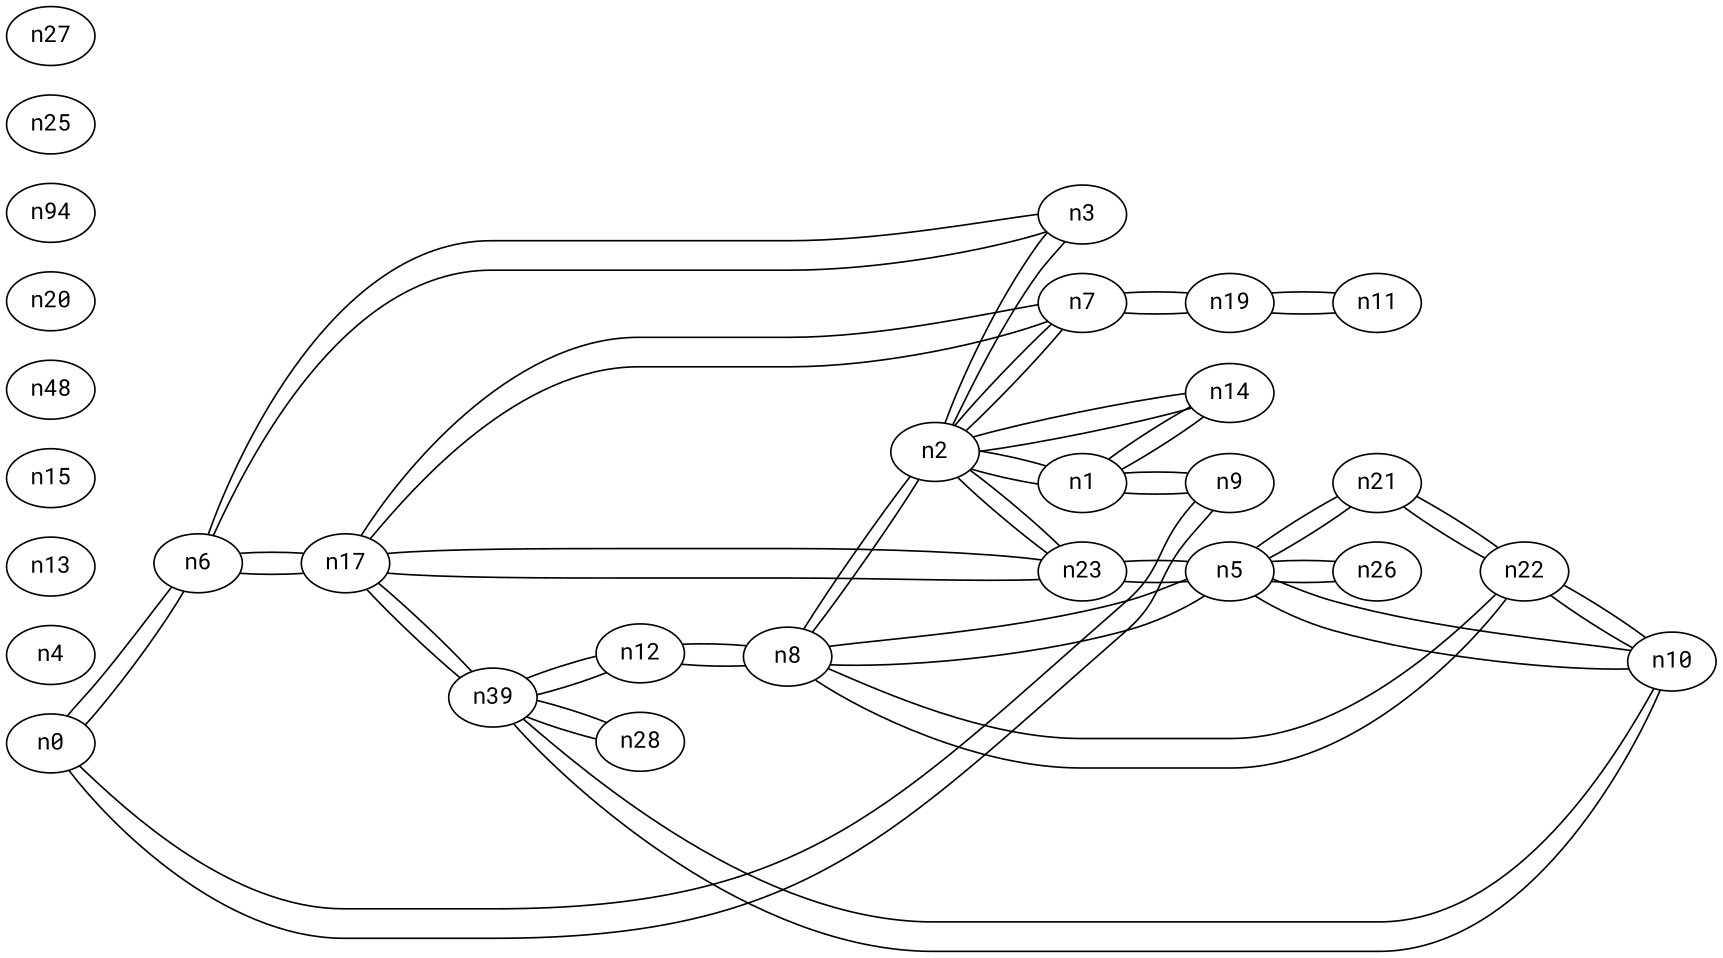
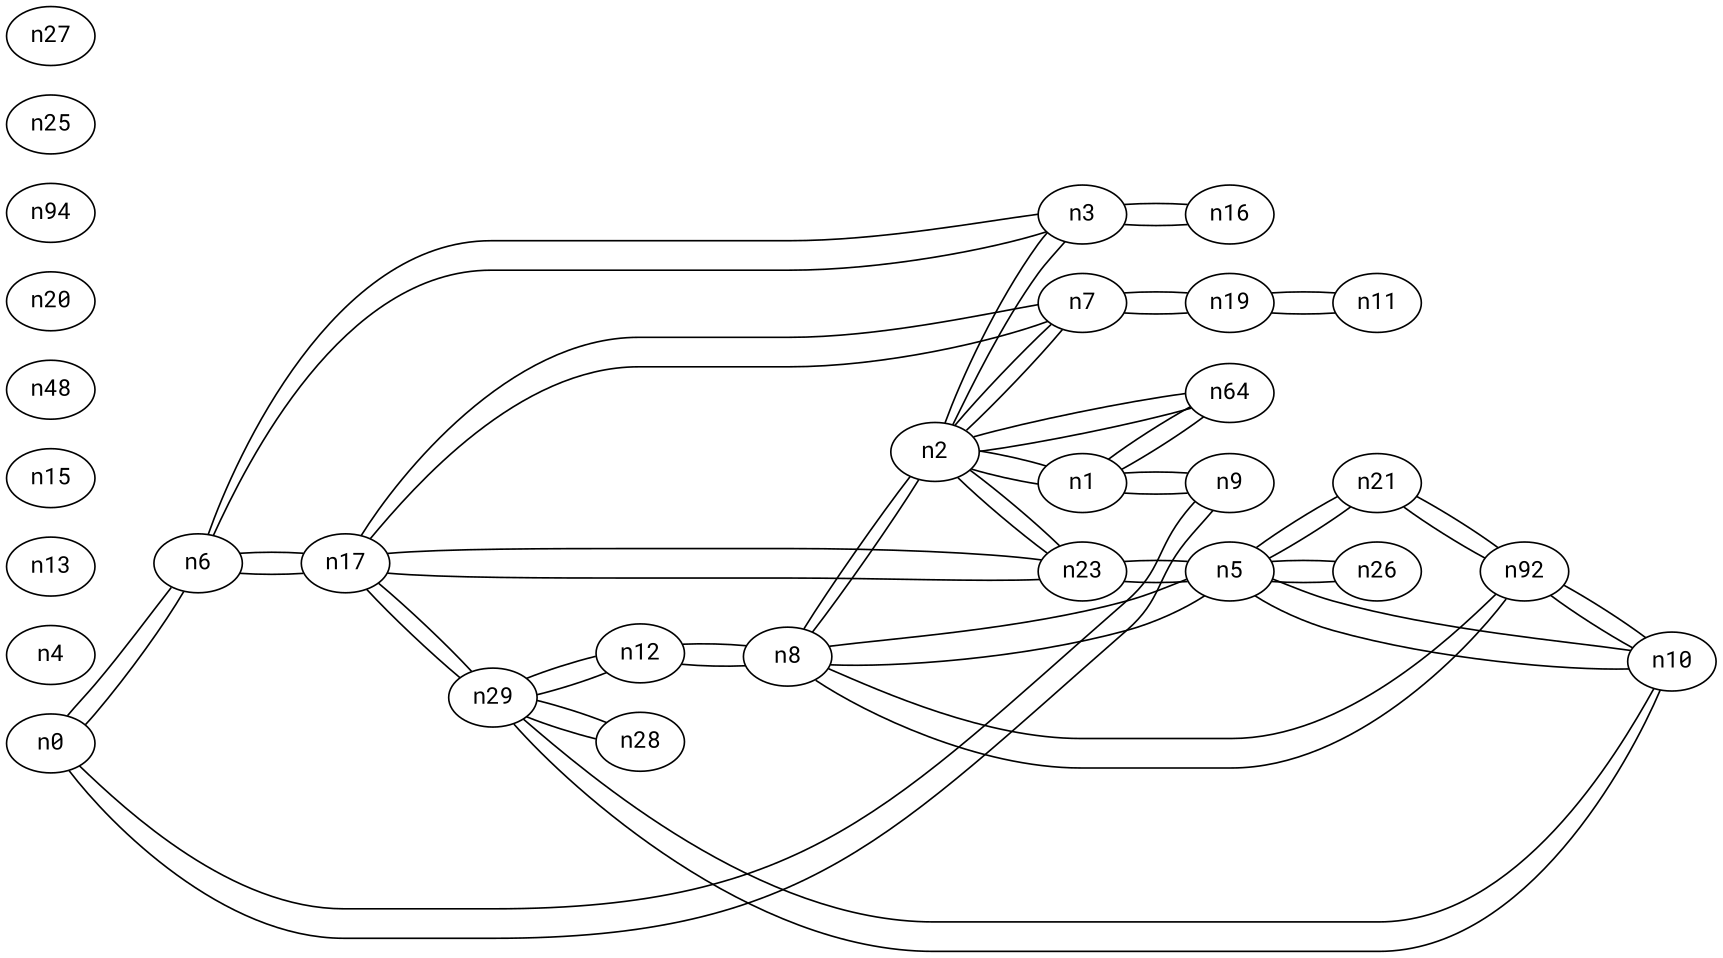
none -> (1230, 215)
(1230, 393) -> (1230, 393)
(1525, 571) -> (1525, 571)
(493, 698) -> (493, 698)
